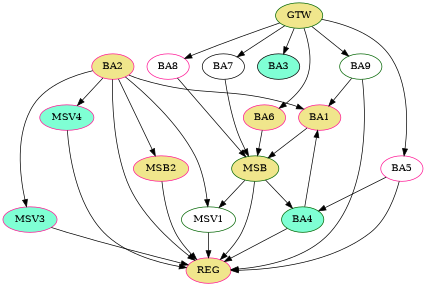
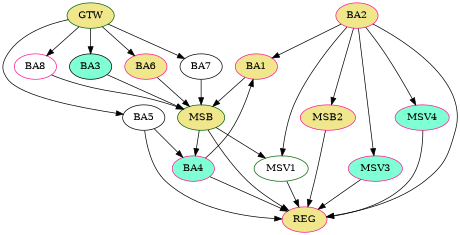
(361, 67) -> none
none -> (142, 90)
(402, 169) -> (144, 118)
(303, 220) -> (193, 169)
